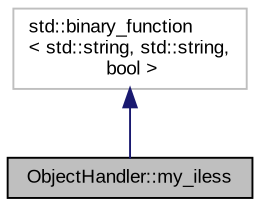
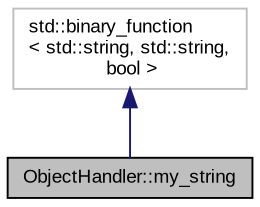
(130, 178) -> (130, 178)
